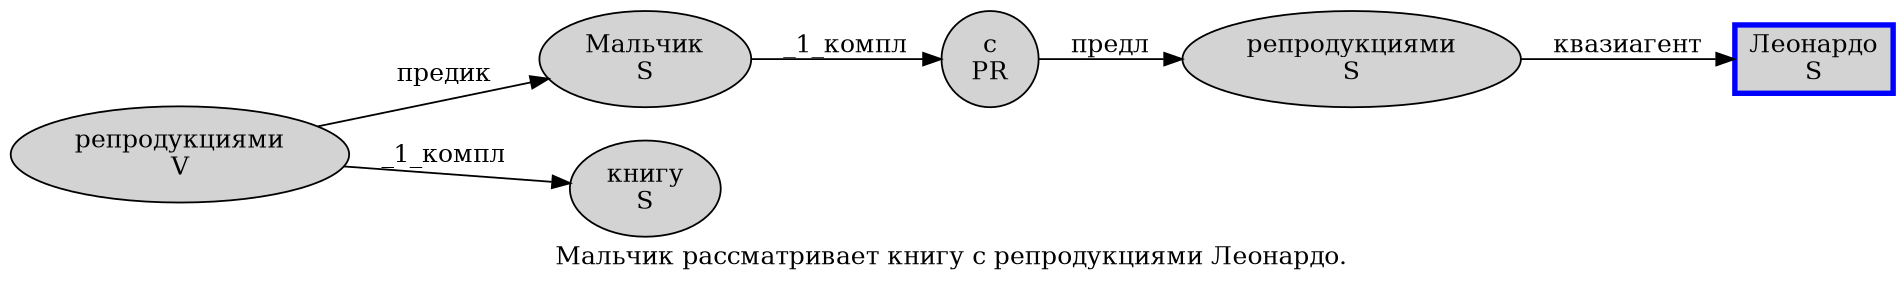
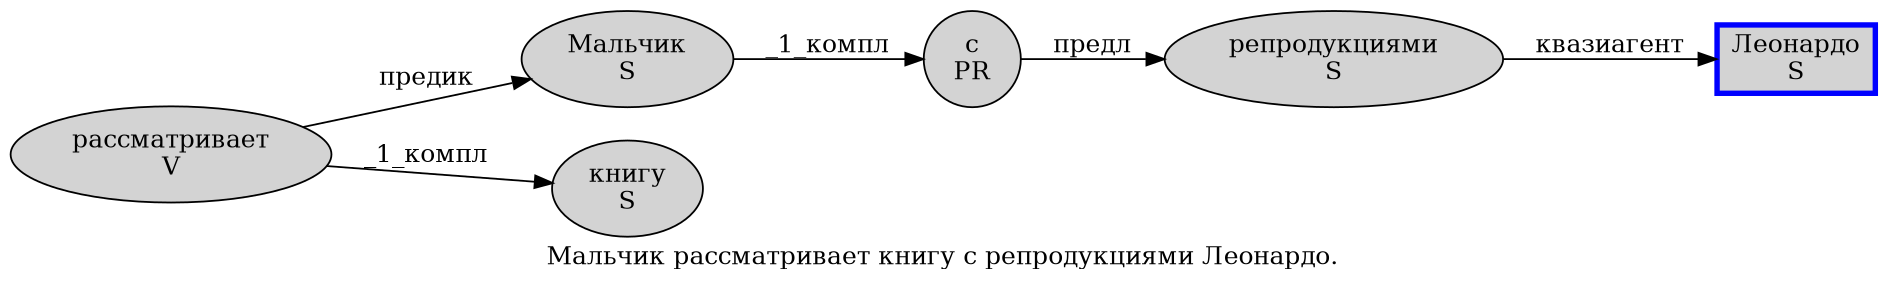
(180, 154) -> (171, 154)
